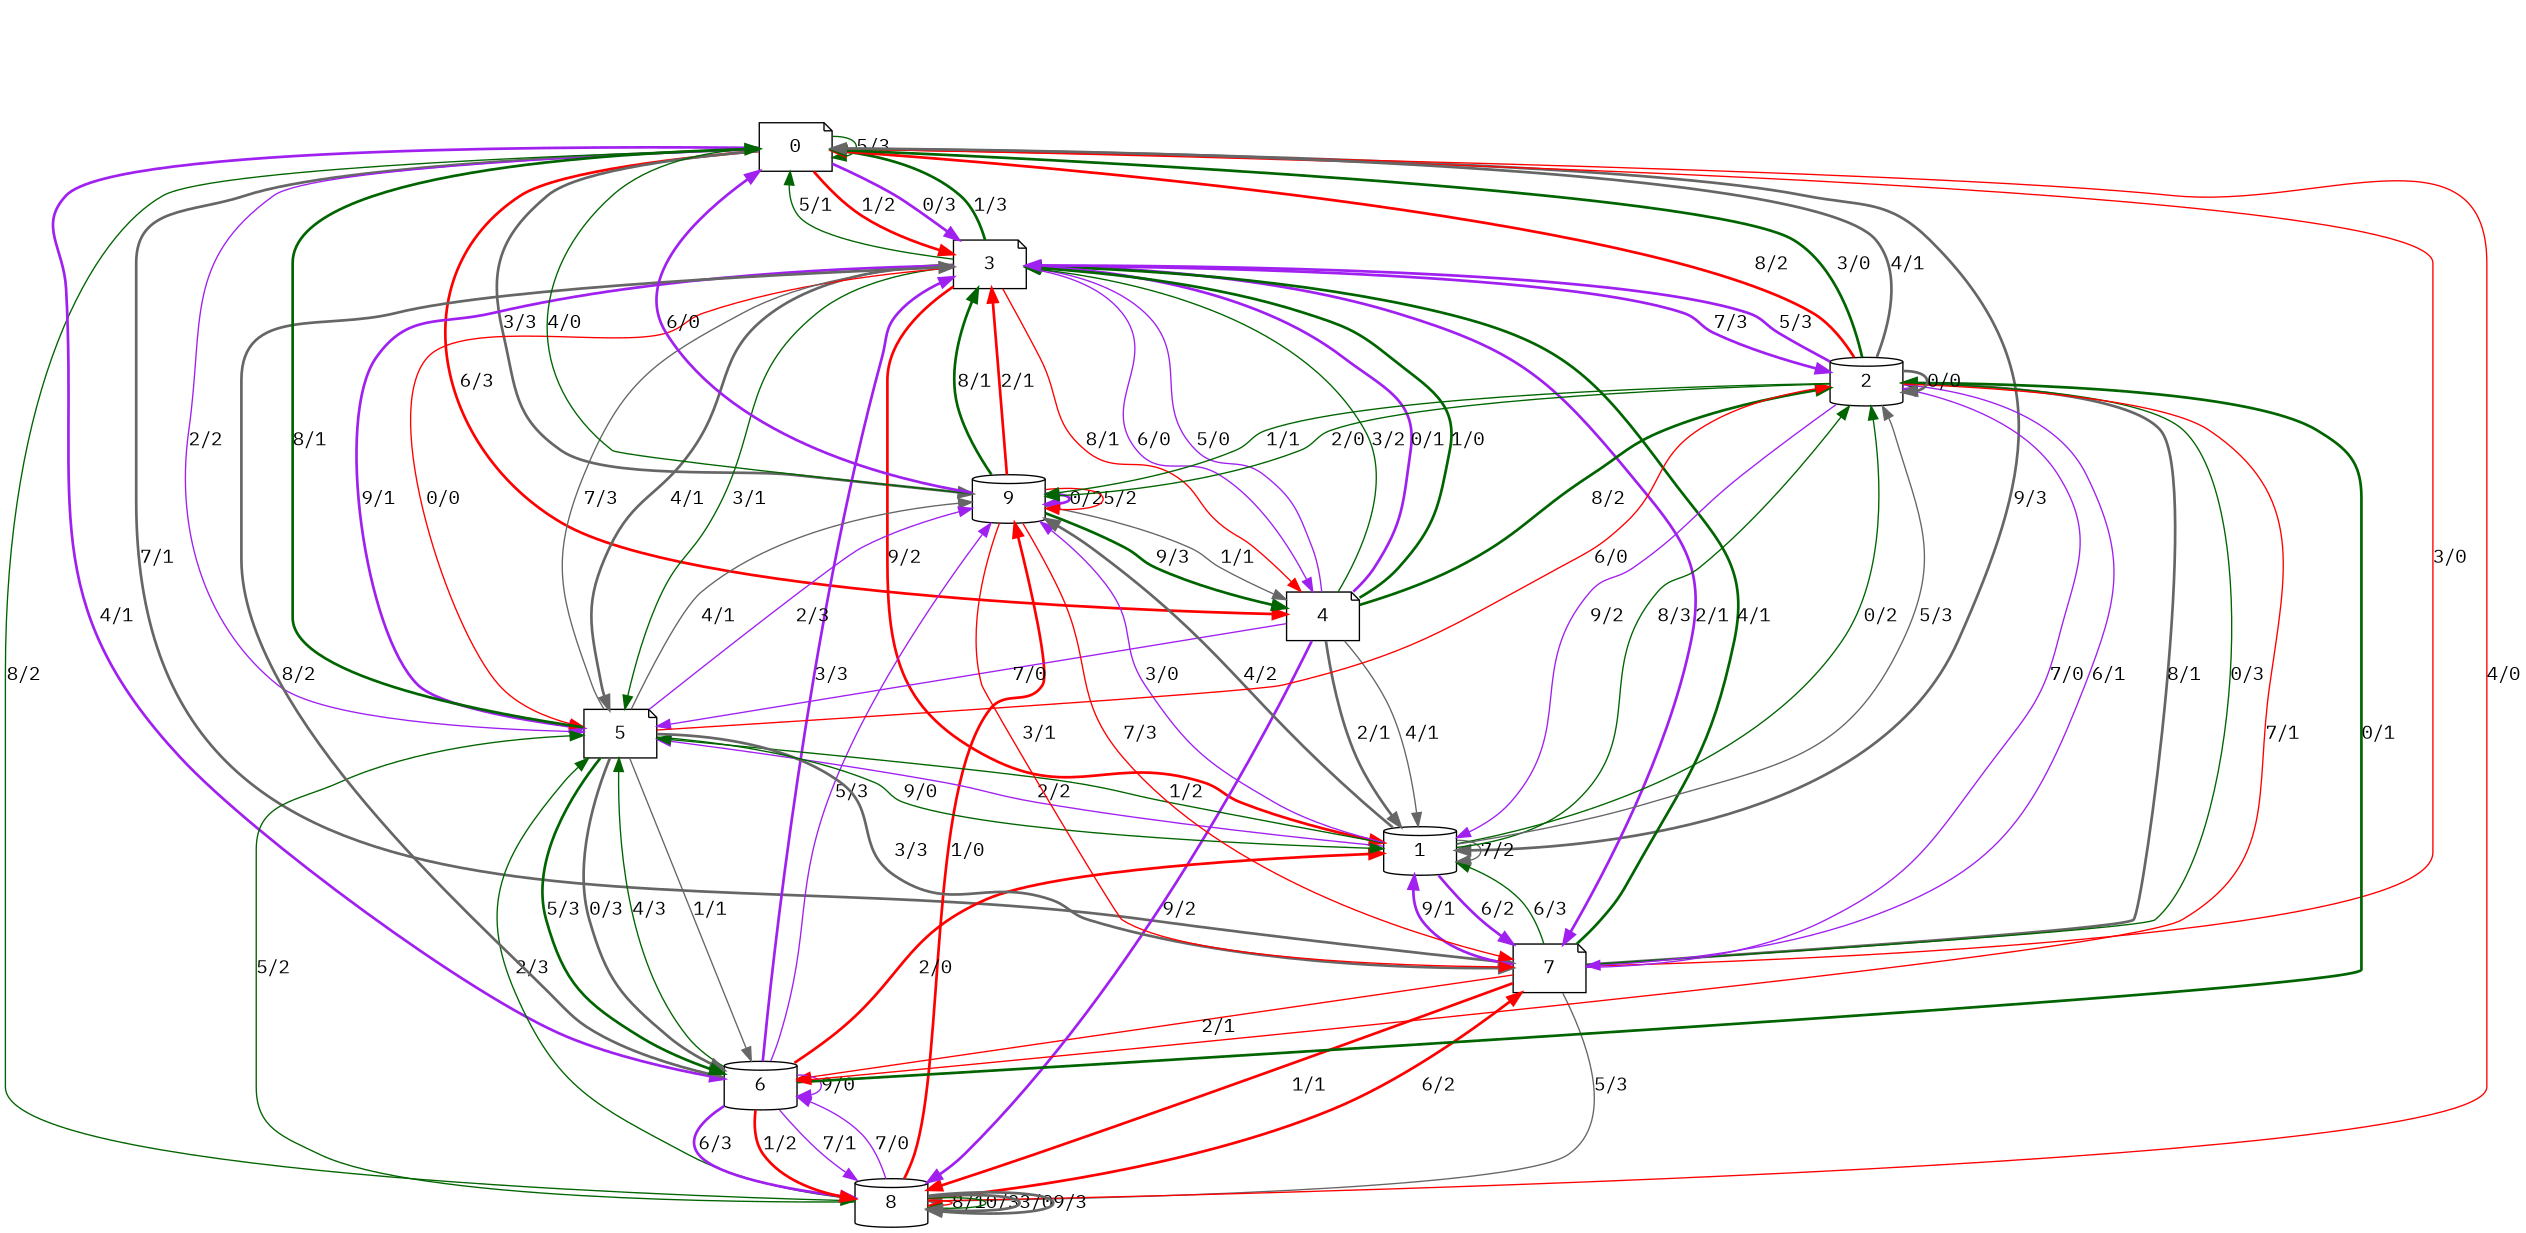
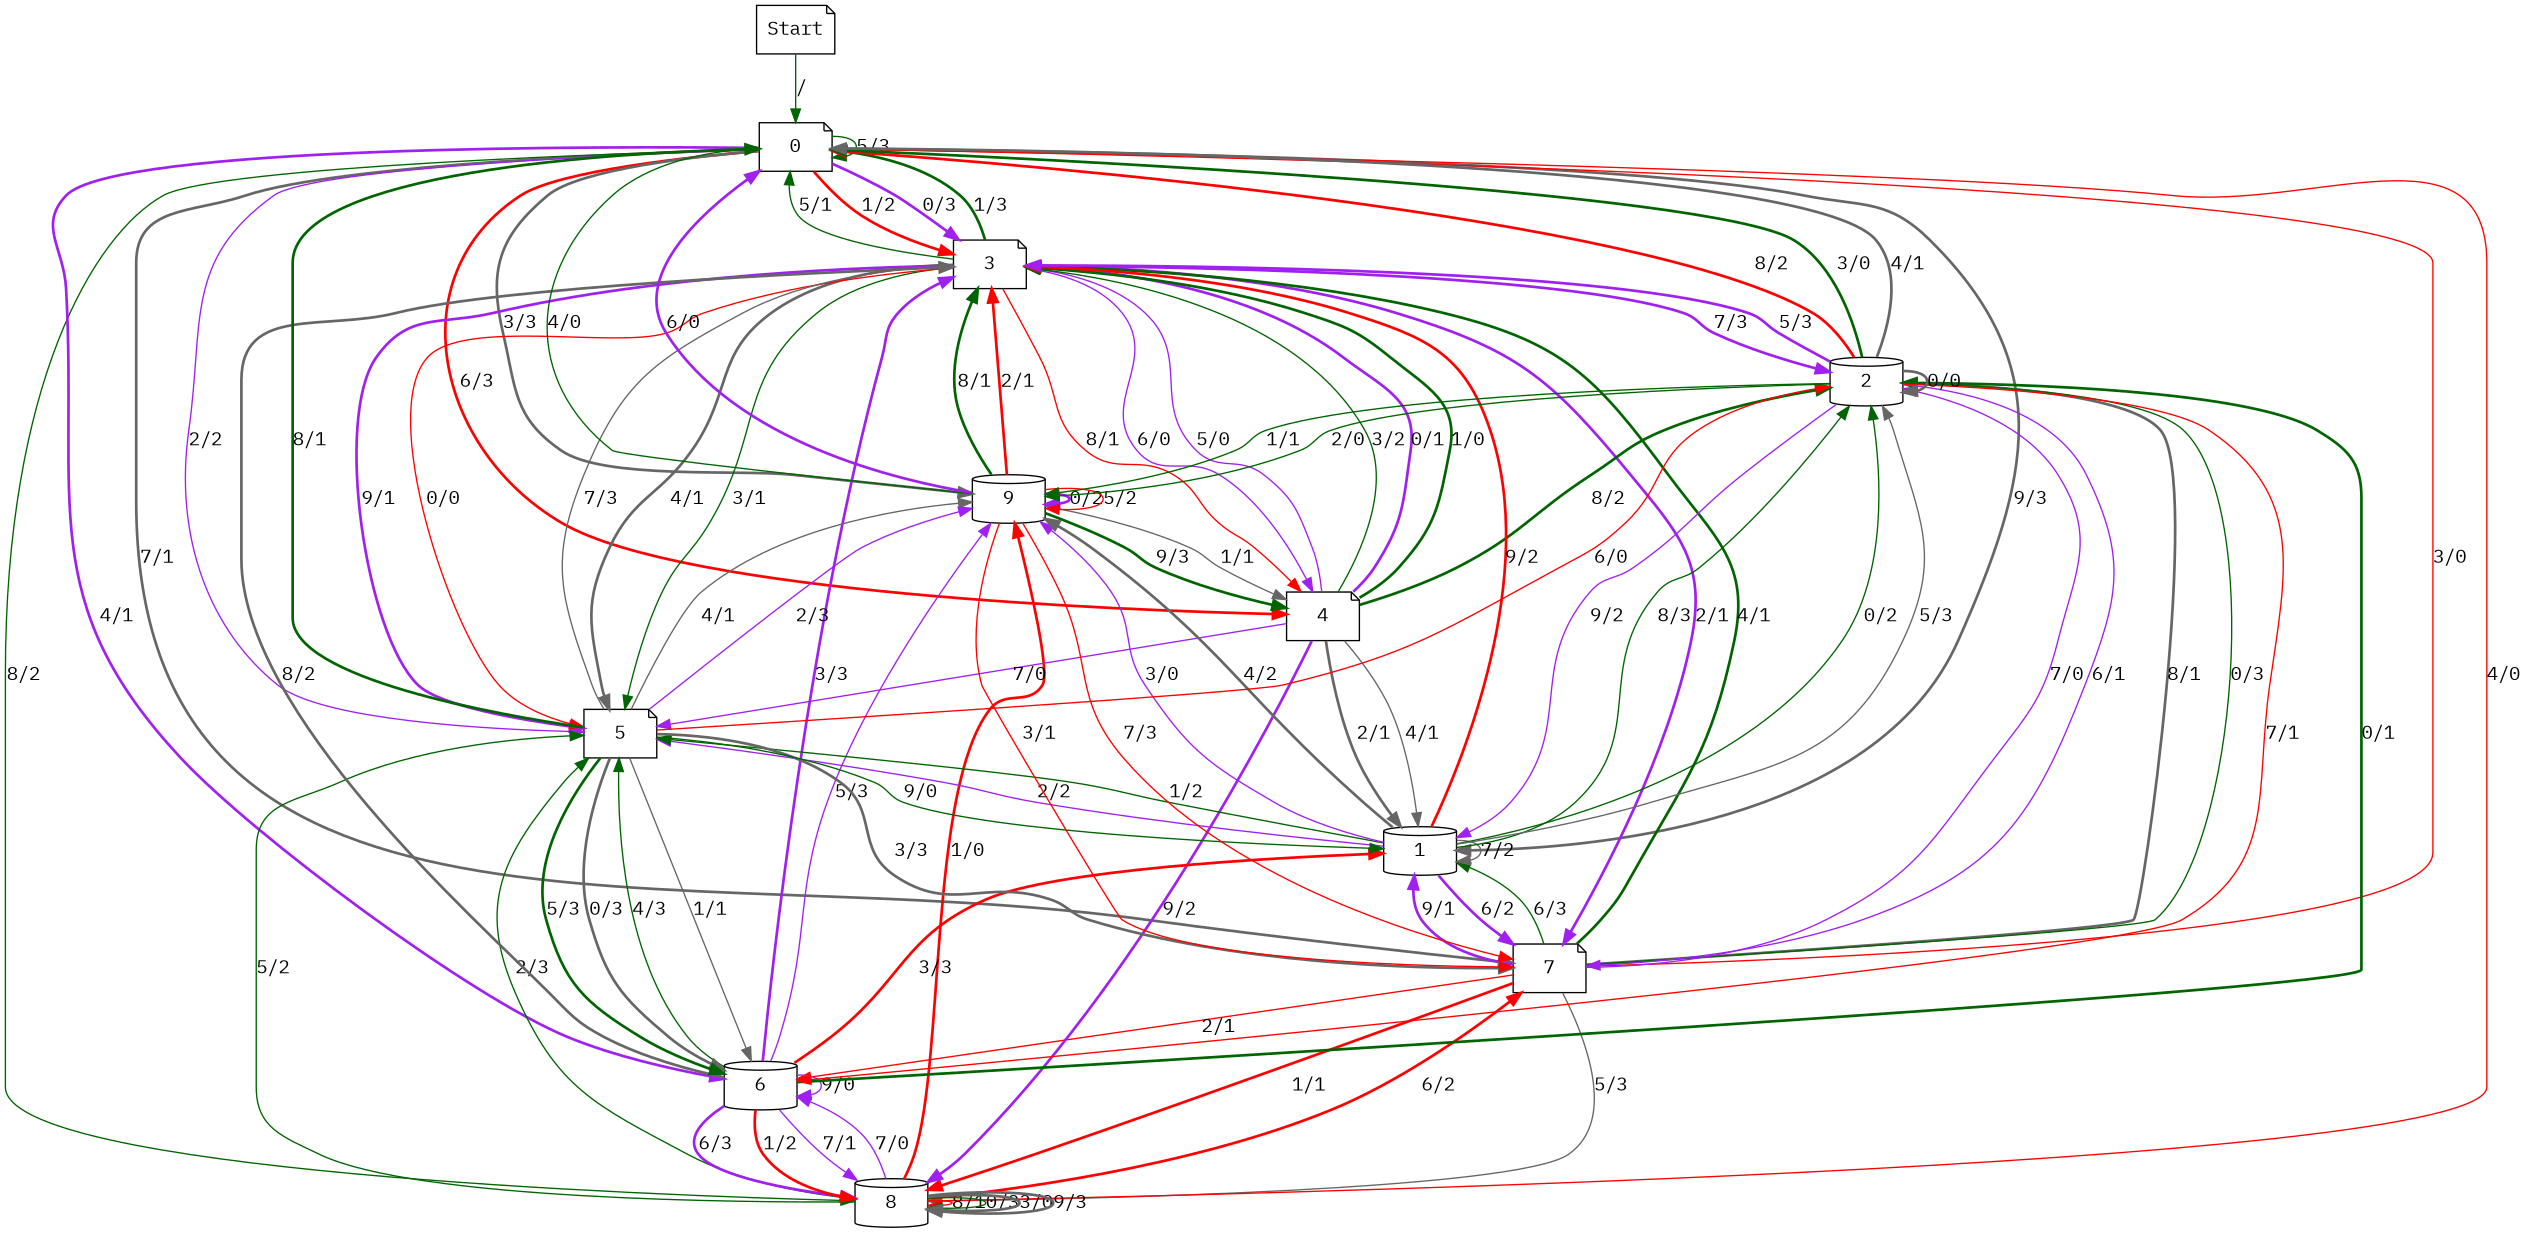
none -> (796, 30)
(917, 699) -> (1470, 386)
(935, 968) -> (935, 968)
